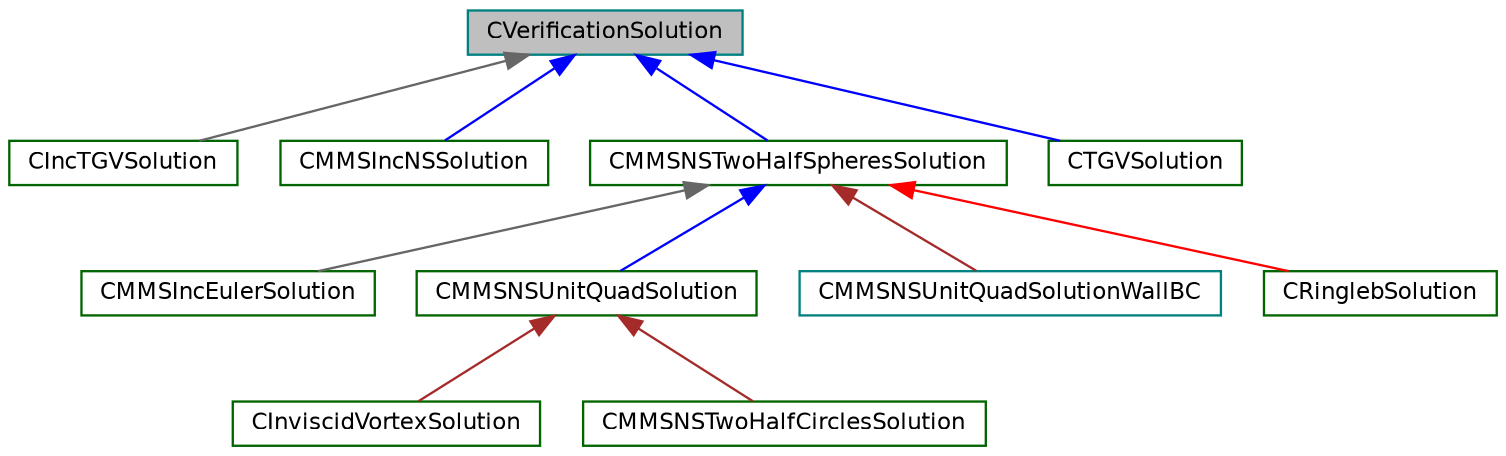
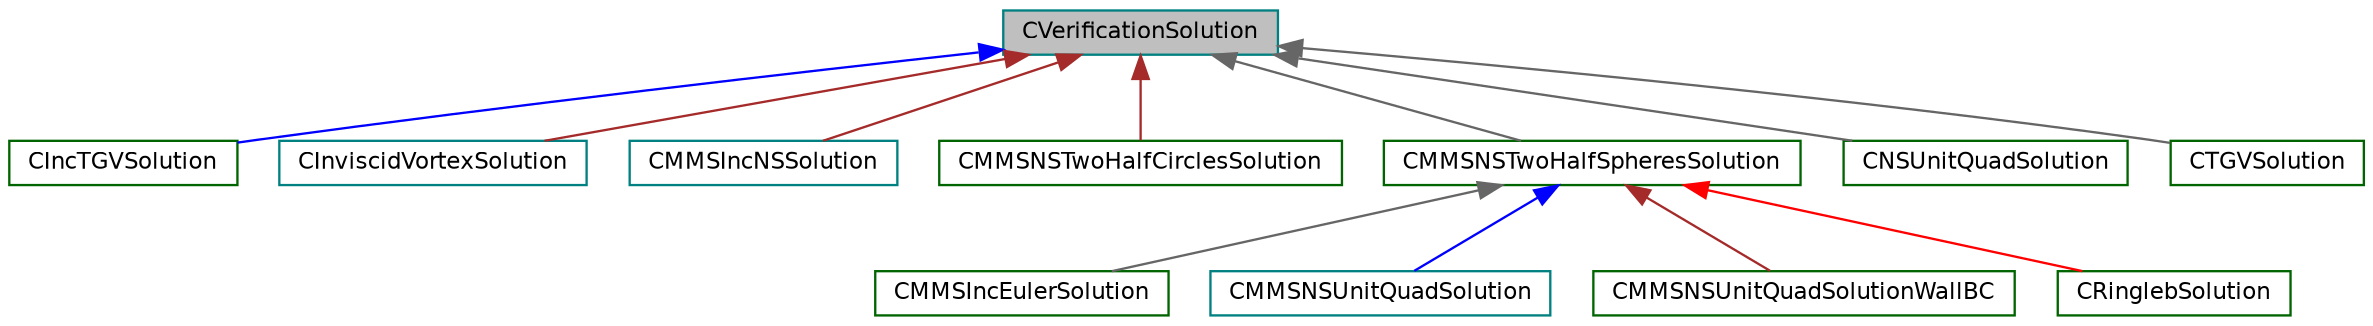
(887, 100) -> (1737, 90)
(352, 101) -> (608, 95)
(500, 104) -> (941, 102)
(712, 104) -> (1378, 101)
(414, 163) -> (764, 163)
none -> (1986, 163)
(587, 293) -> (1380, 293)
(1010, 293) -> (1804, 293)
(476, 365) -> (775, 100)
(696, 365) -> (1141, 110)
(386, 424) -> (433, 163)
